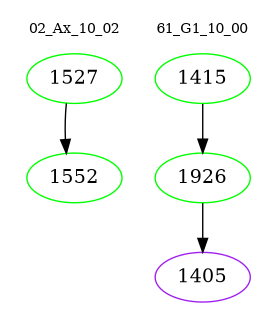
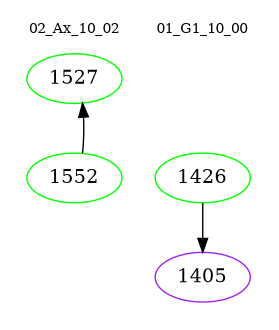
(203, 30) -> (203, 30)
(203, 79) -> none
(65, 121) -> (84, 135)
(203, 178) -> (203, 178)
